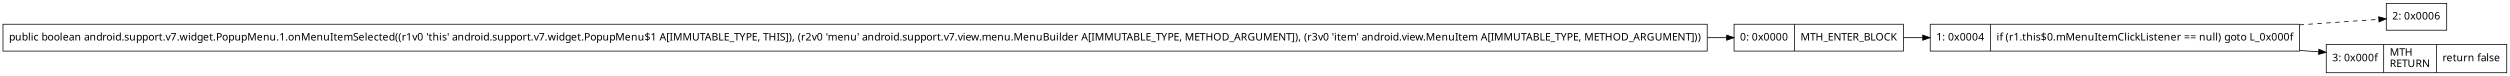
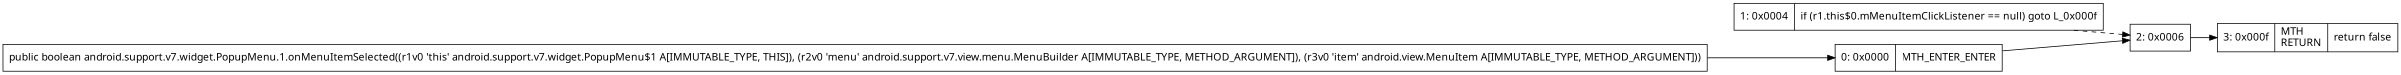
(1849, 37) -> (1949, 57)
(1913, 38) -> (2062, 46)
(2309, 51) -> (2200, 38)
